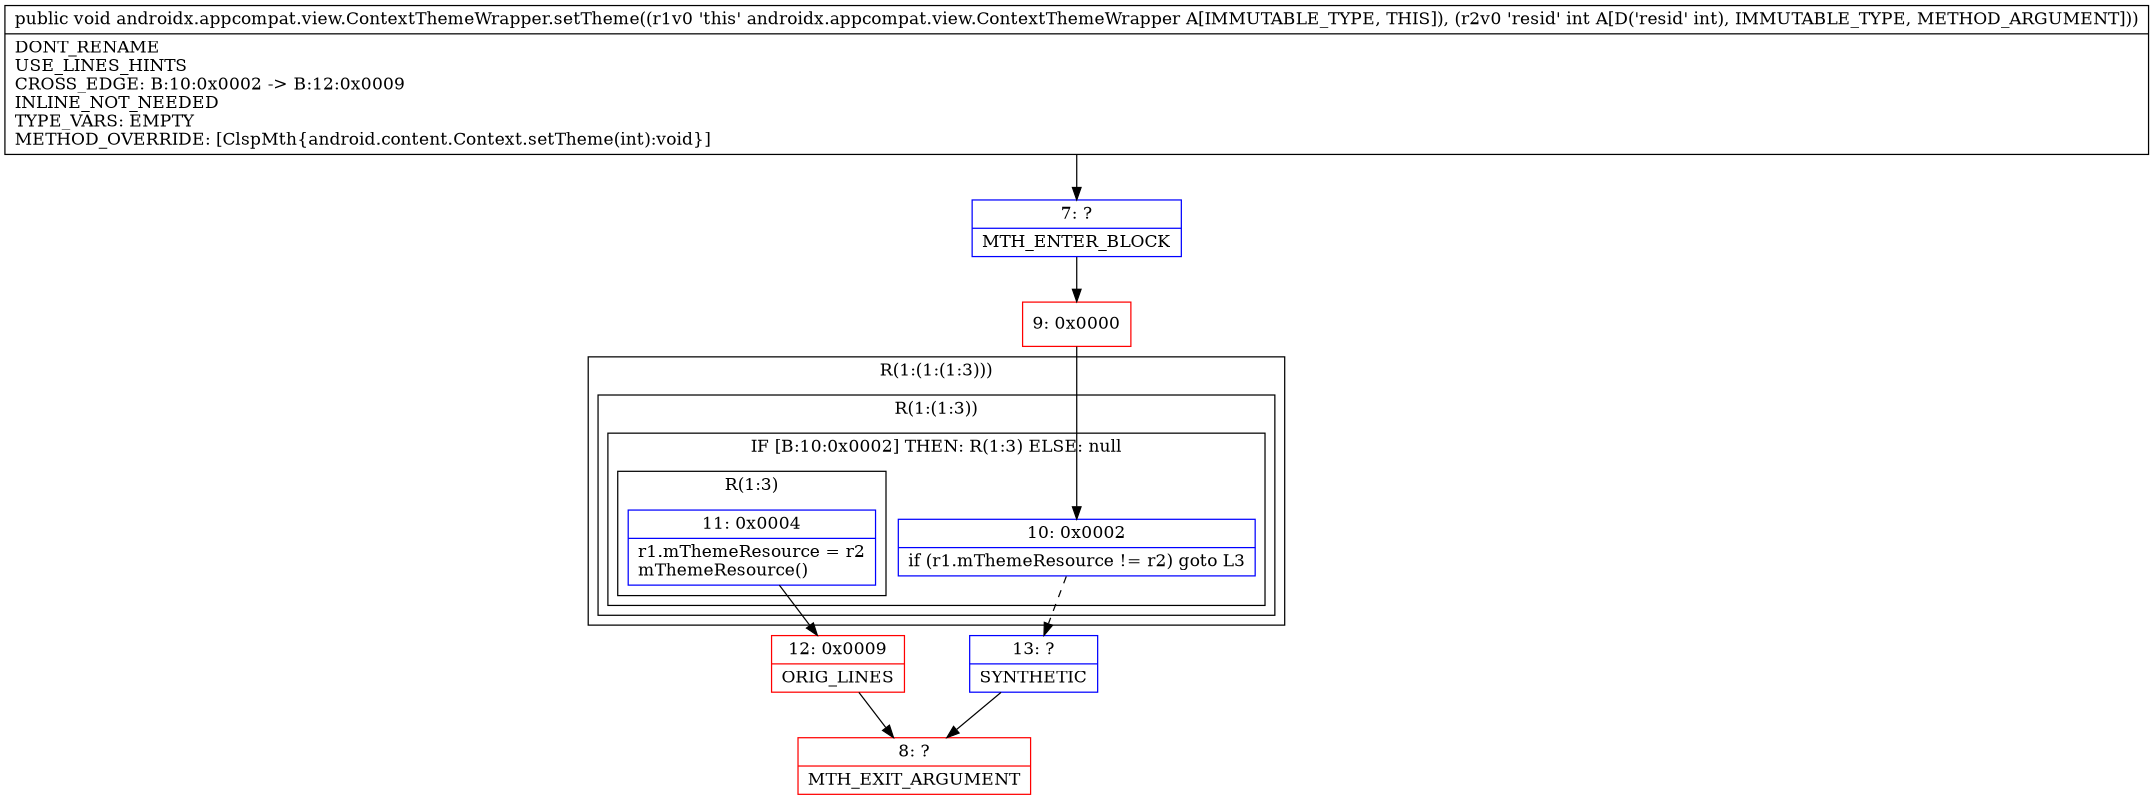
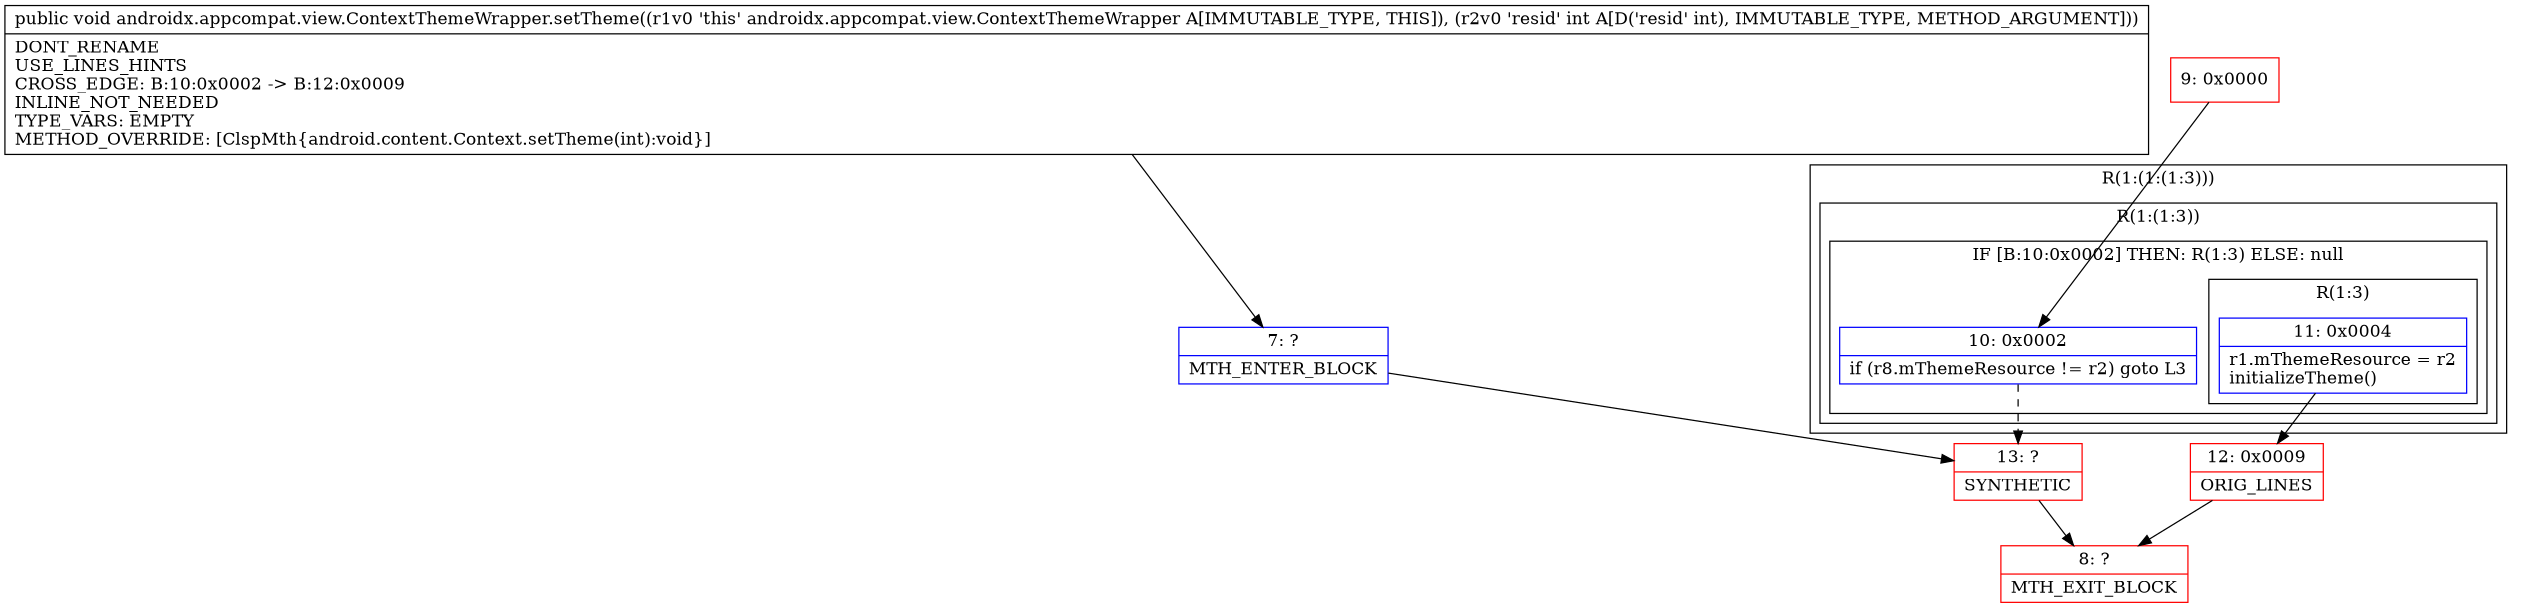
(1077, 273) -> (1665, 416)
(1077, 561) -> (2018, 369)
(724, 570) -> (2304, 378)
(1034, 664) -> (2018, 472)
(914, 780) -> (2094, 588)
